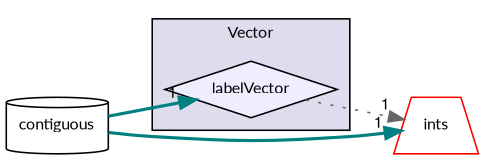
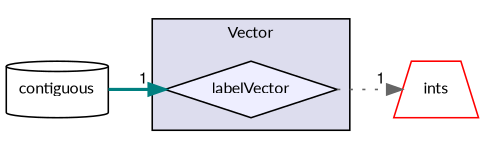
(247, 141) -> none
